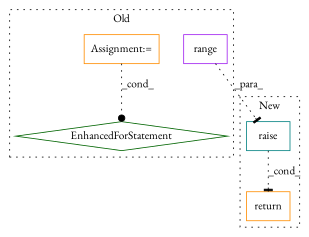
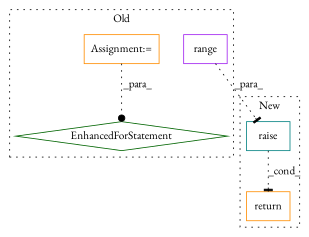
(138, 84) -> (138, 84)
